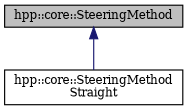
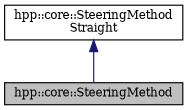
(94, 55) -> (94, 67)
